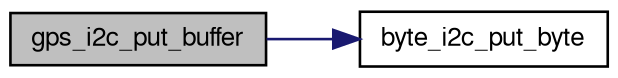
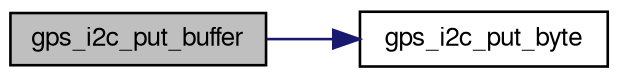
(484, 39) -> (484, 39)
